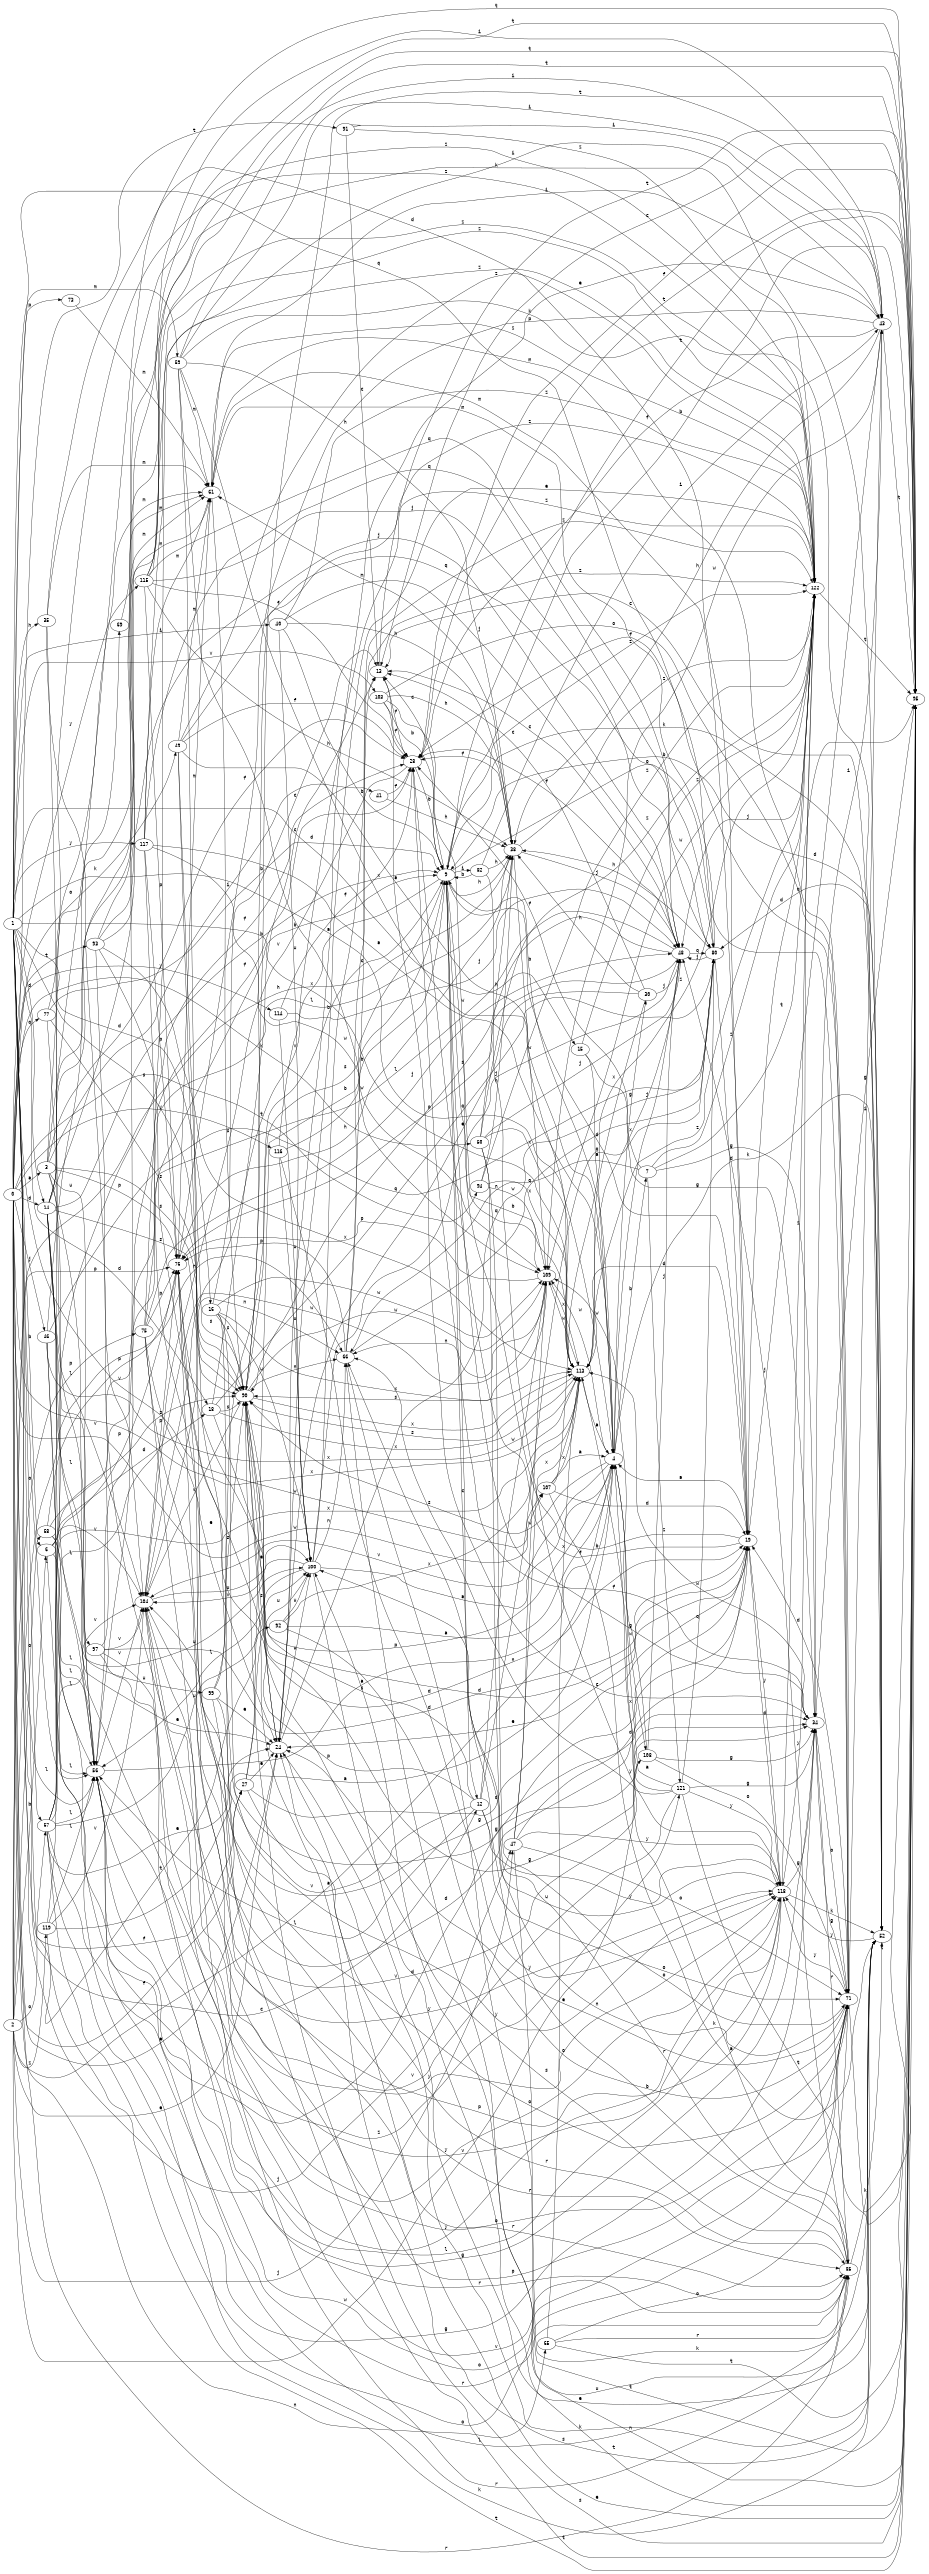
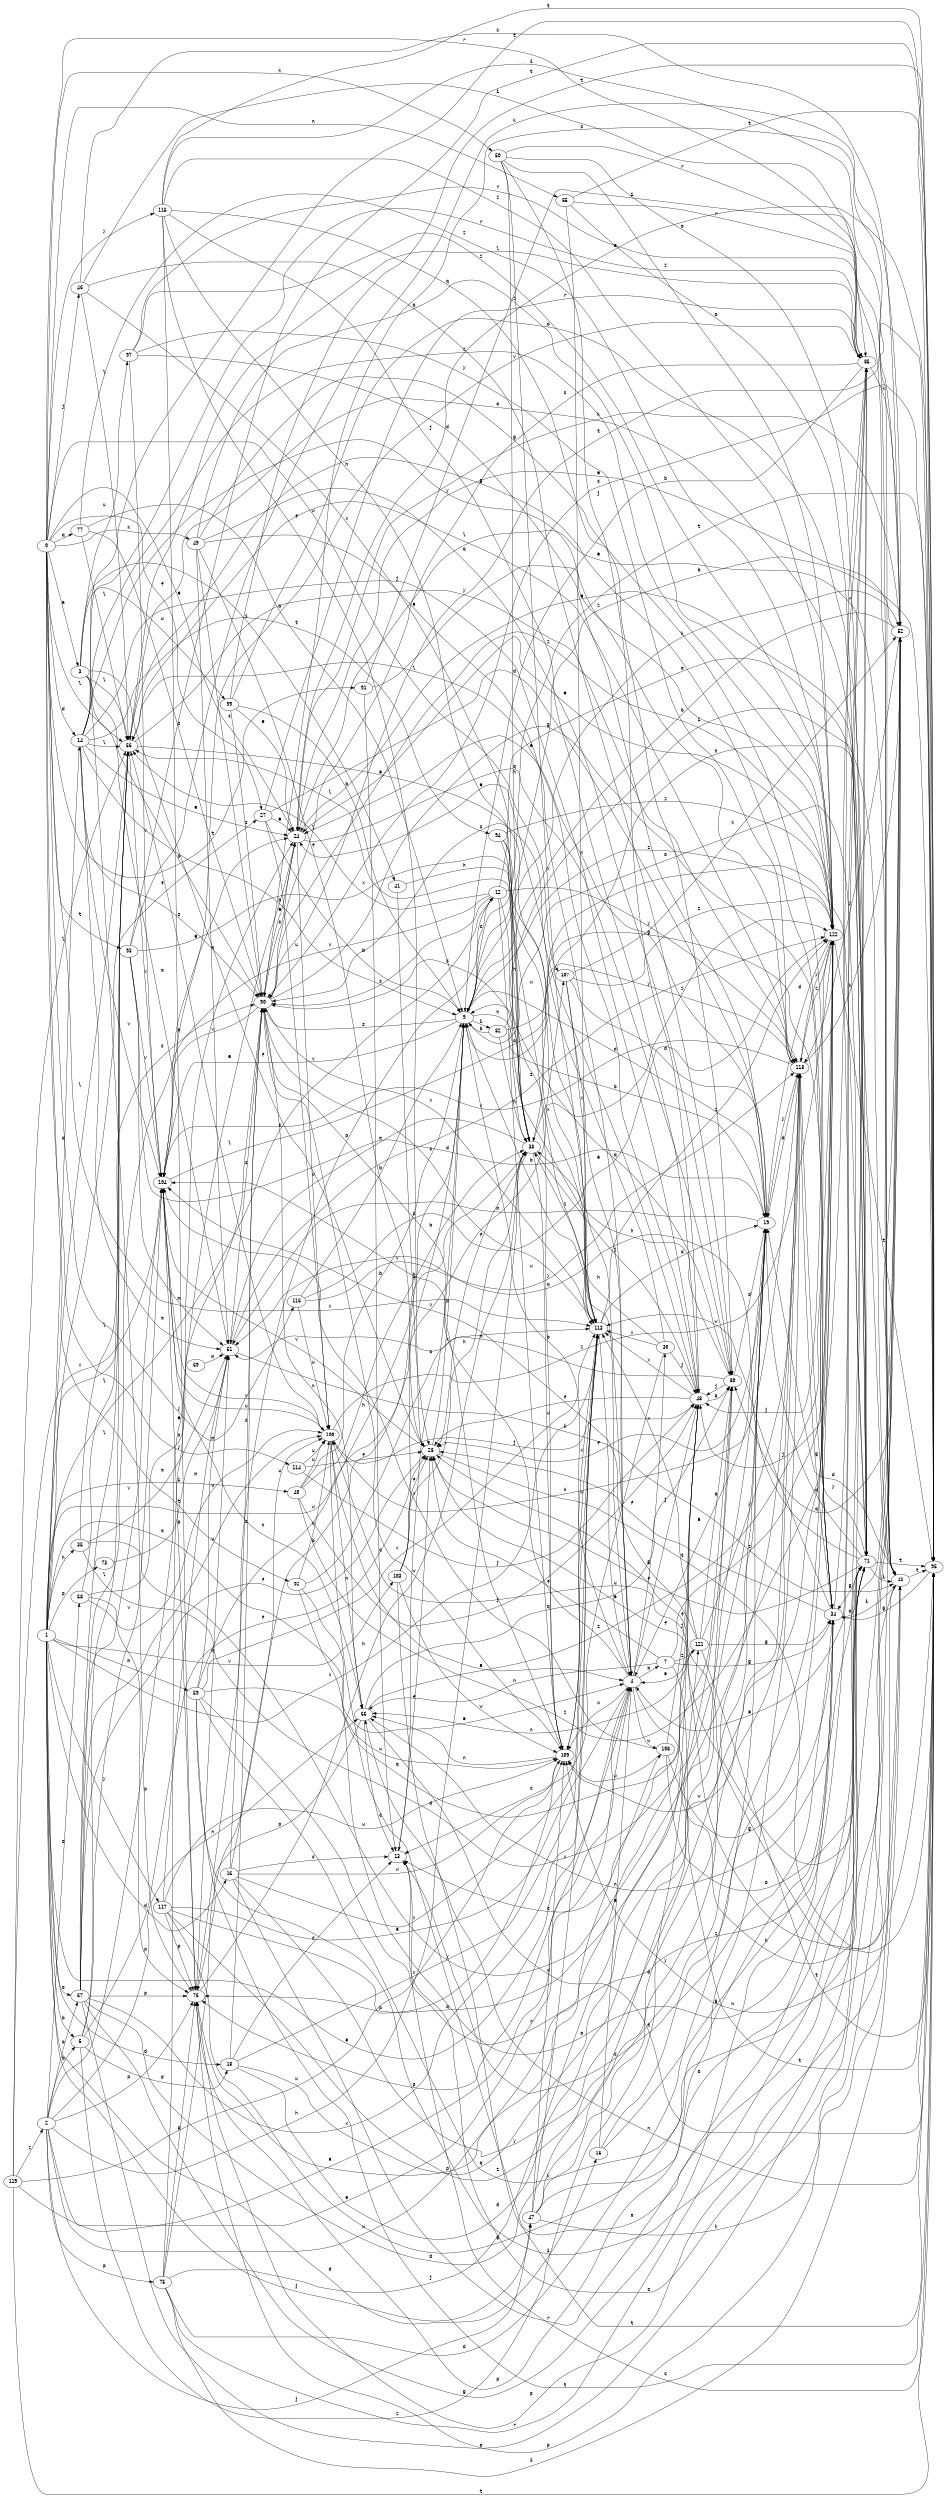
(750, 132) -> none
(75, 936) -> none
(241, 1107) -> (309, 633)
(40, 2025) -> (29, 2154)
